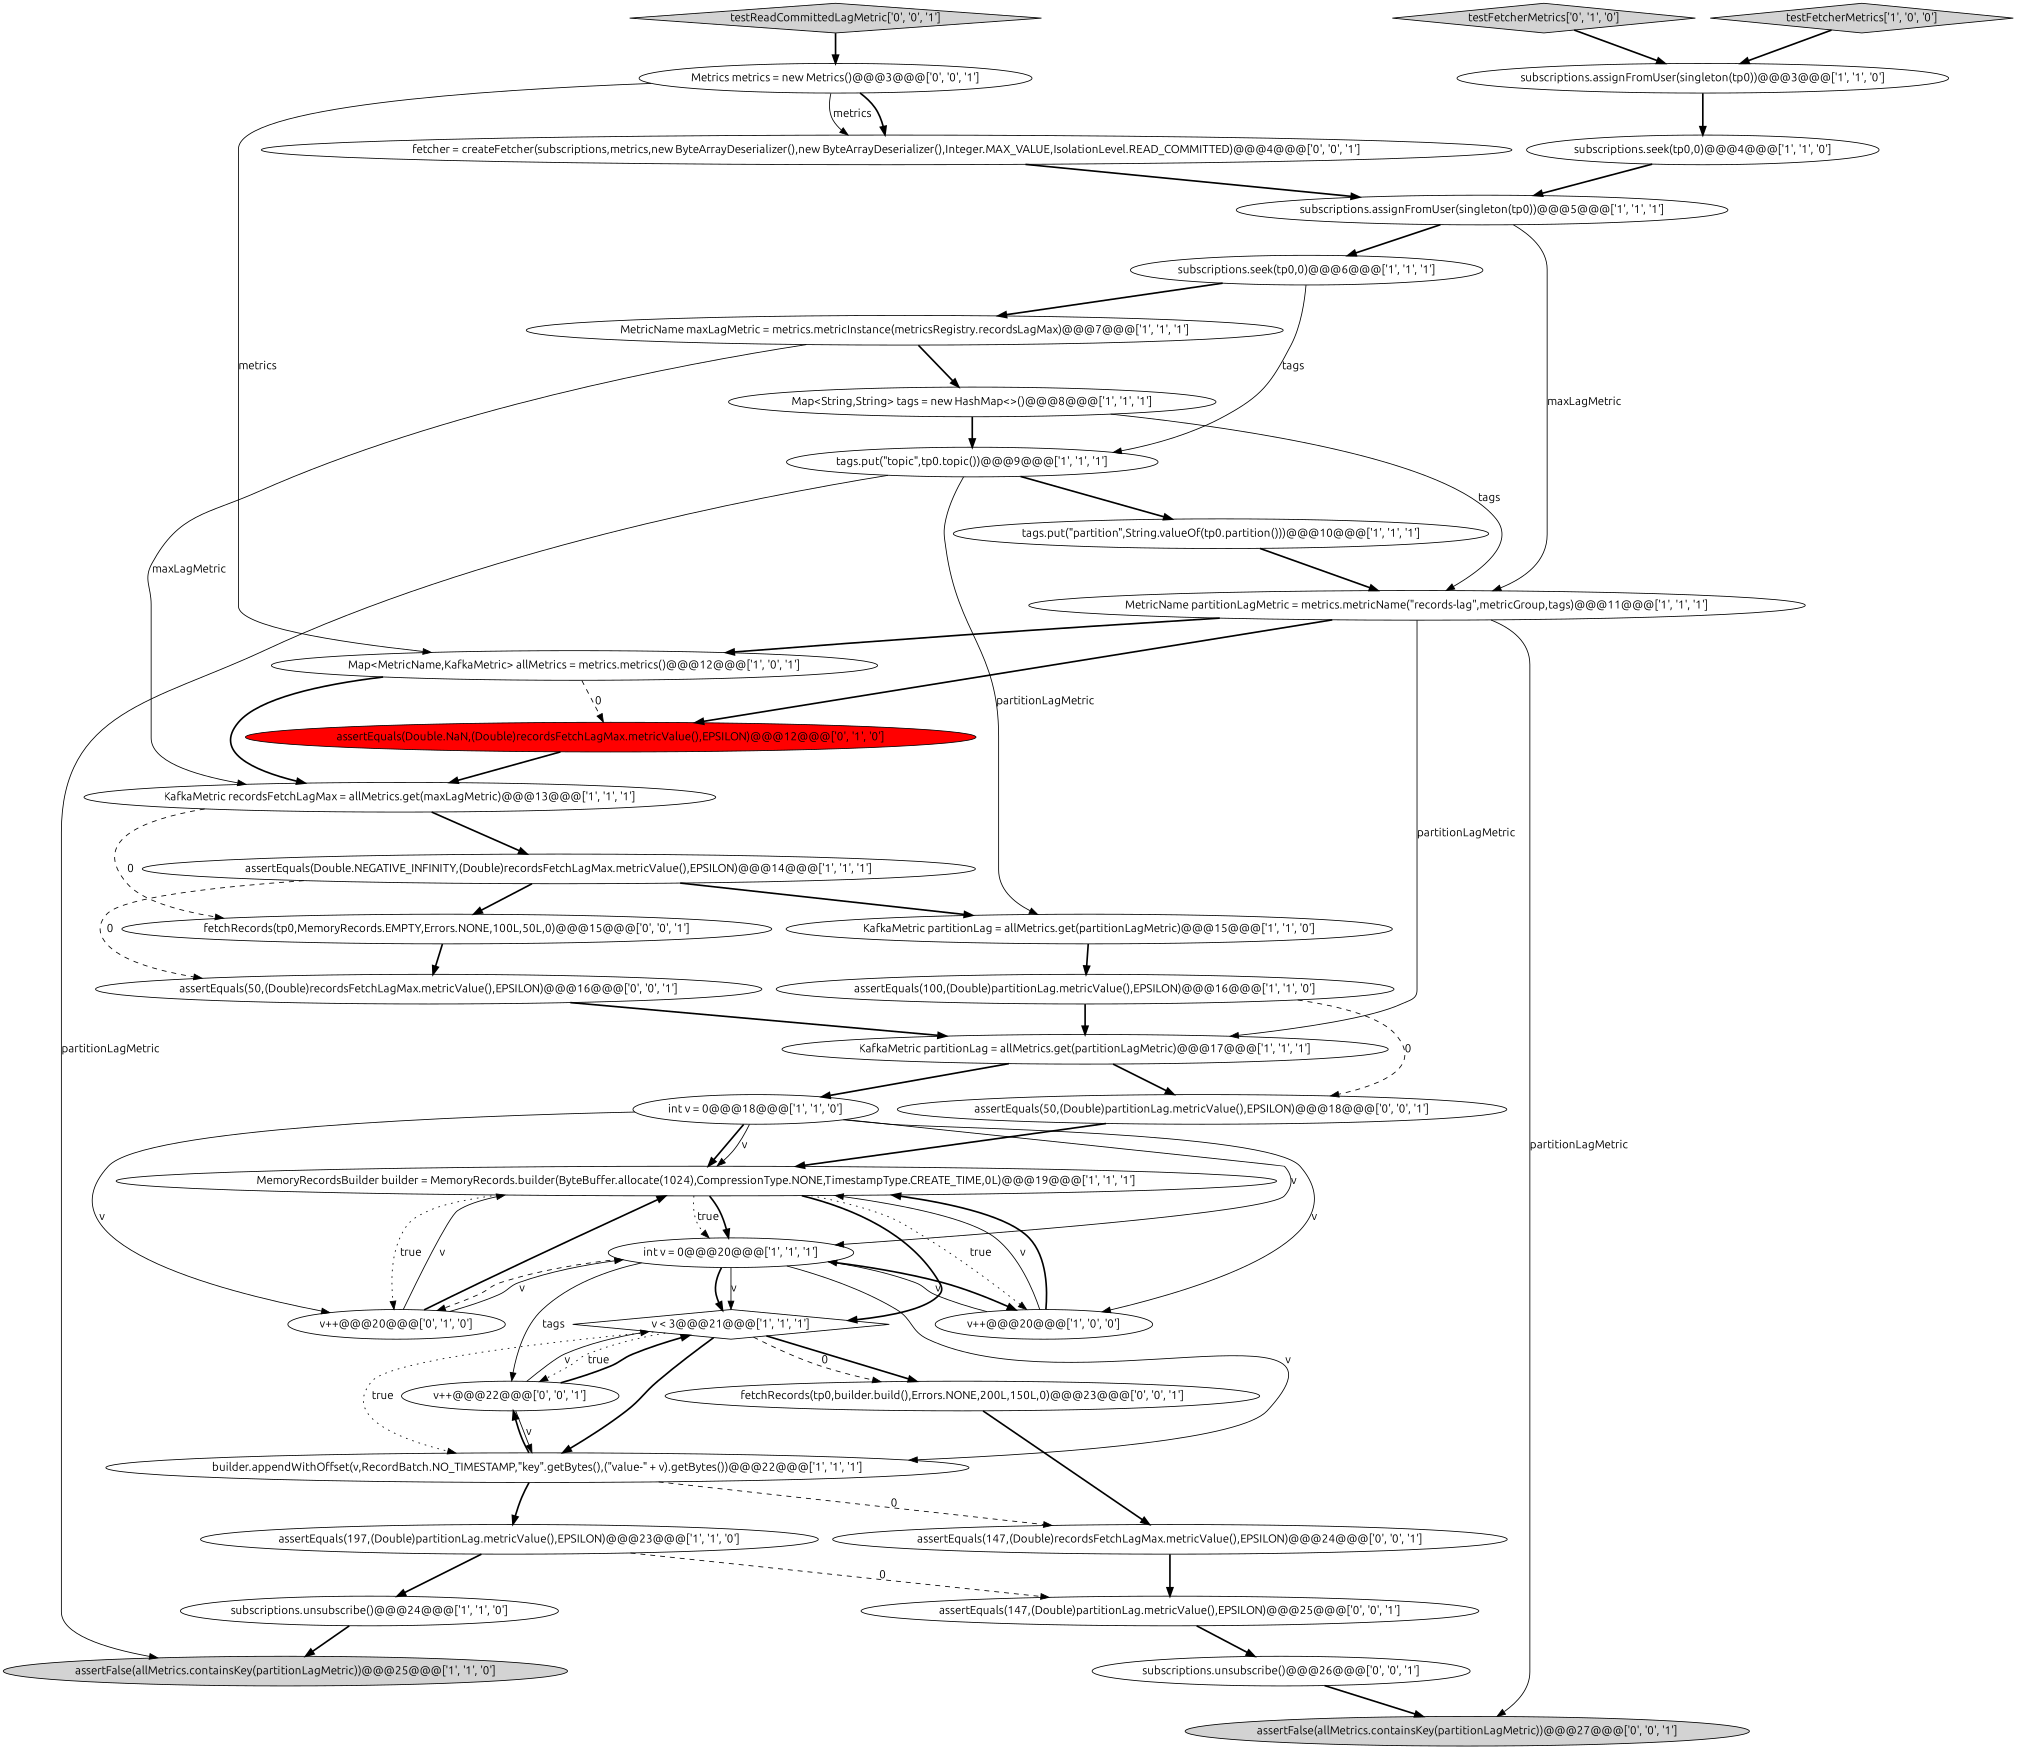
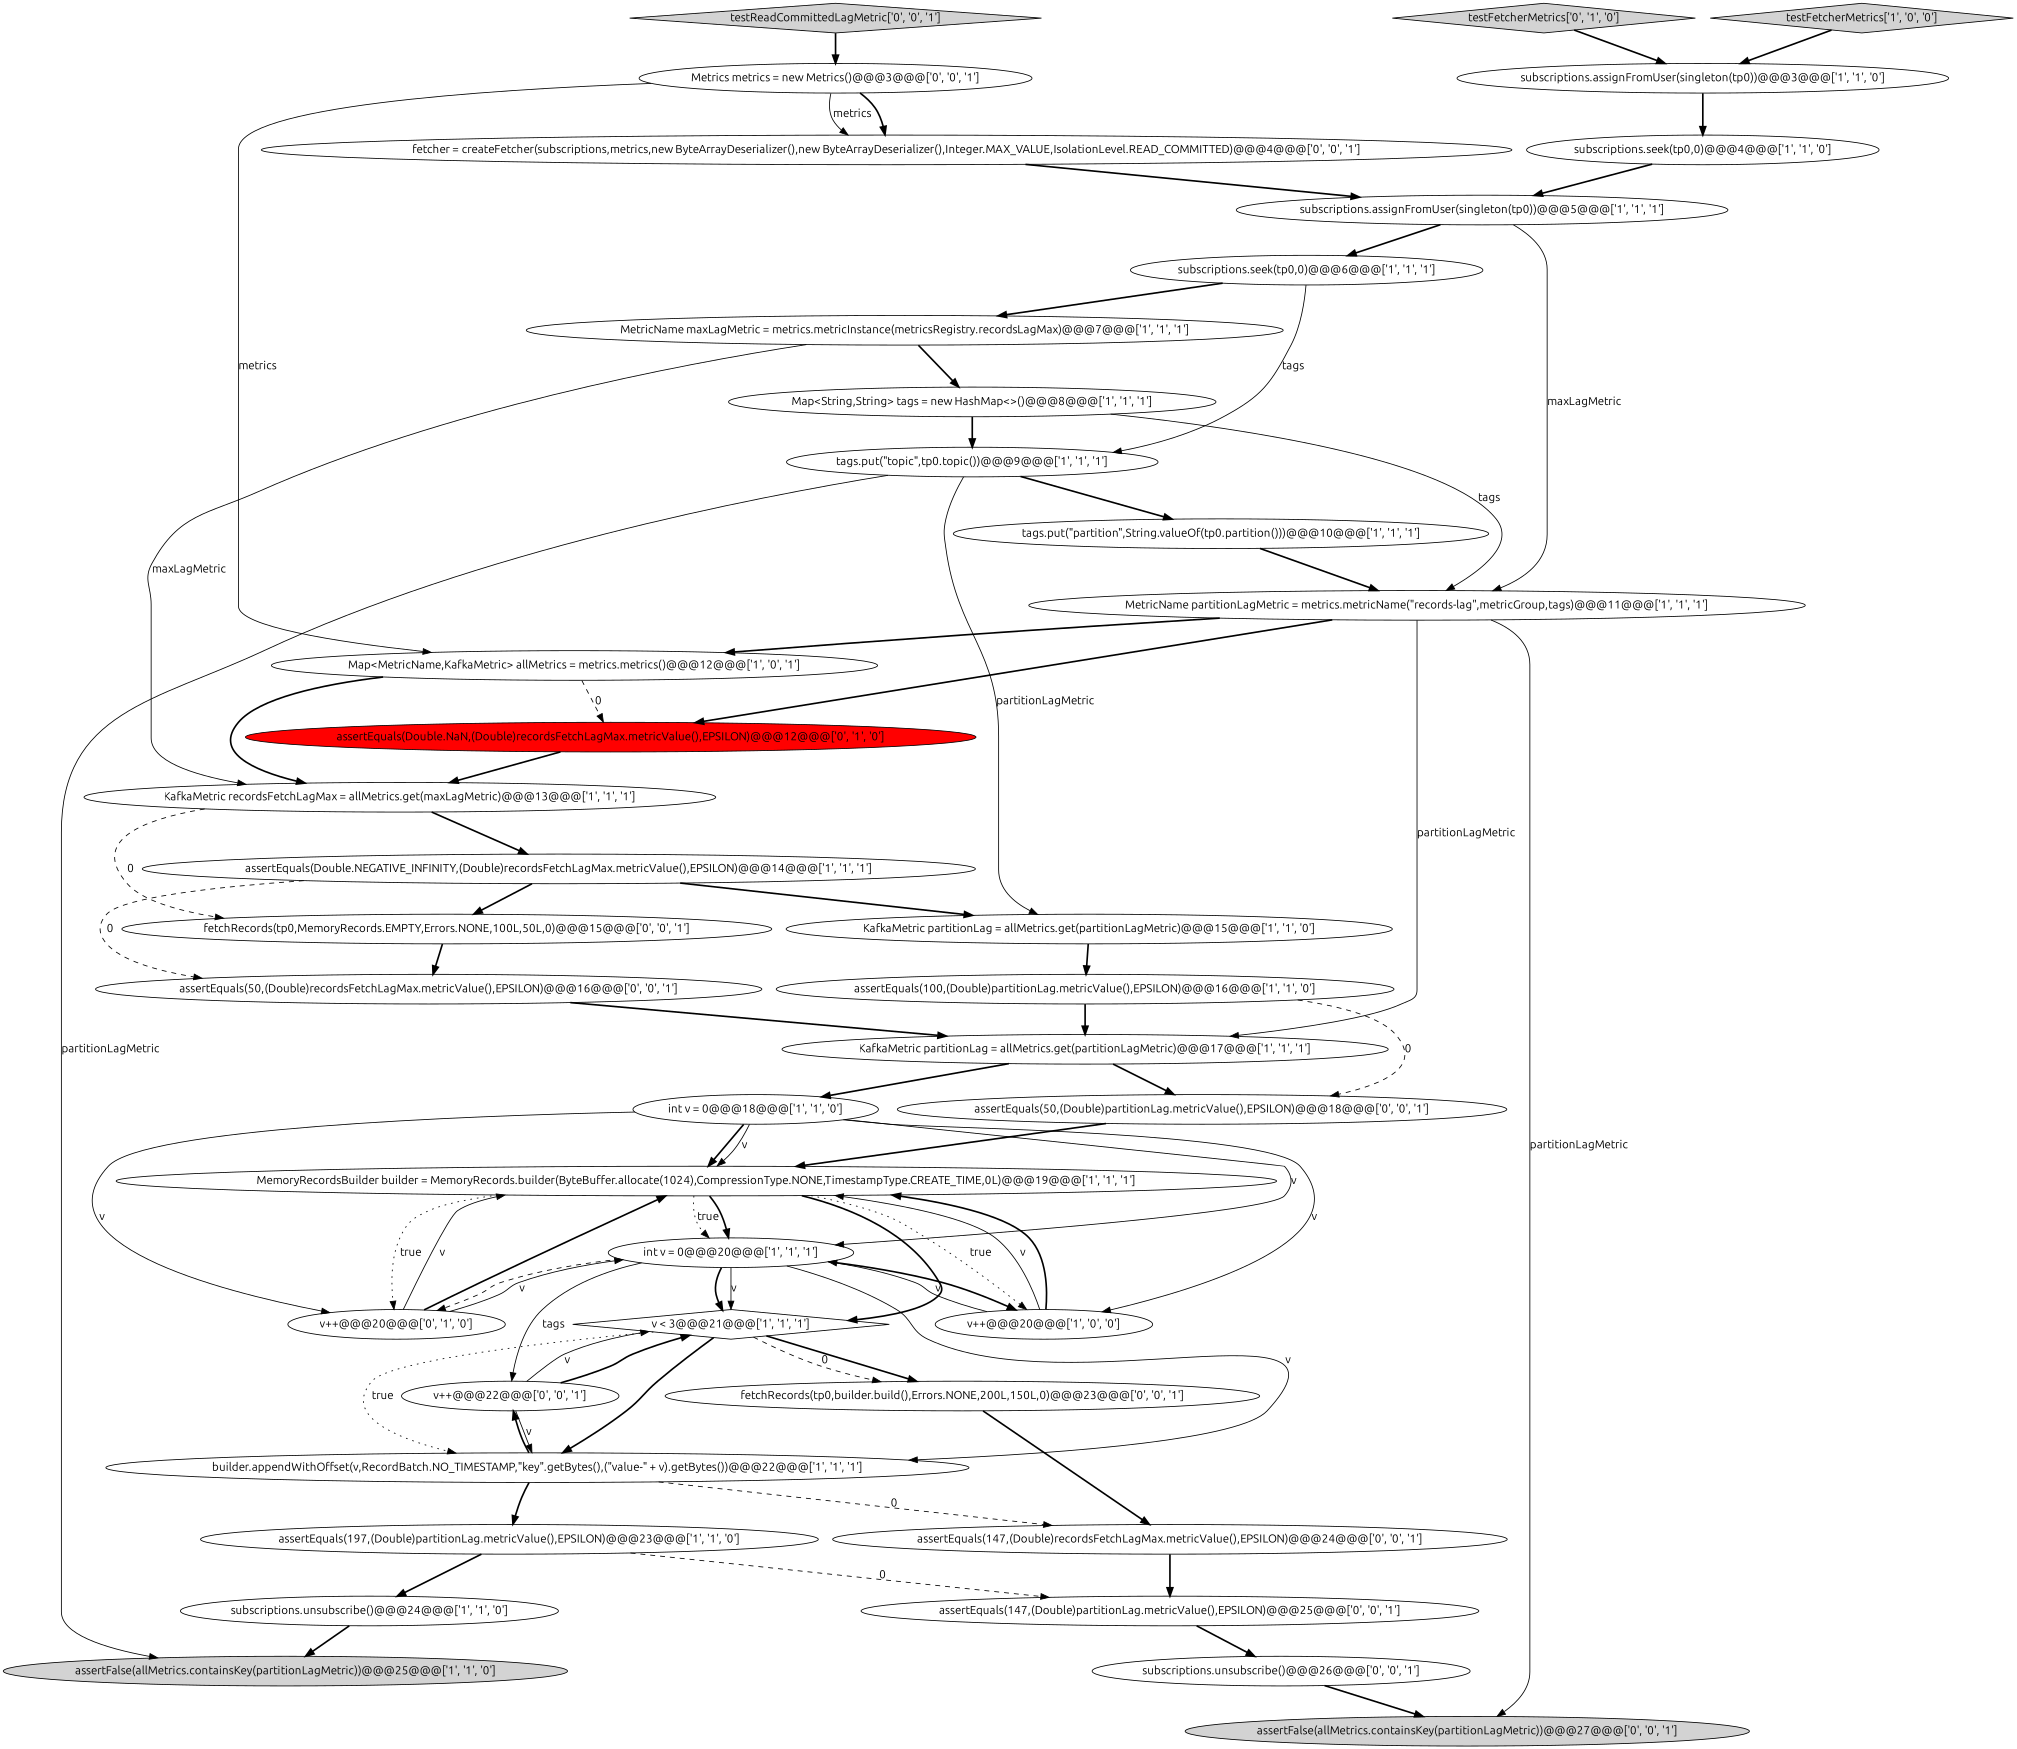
(603, 1348) -> none
